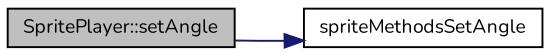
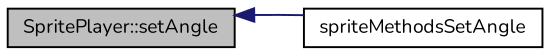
(260, 41) -> (279, 15)
